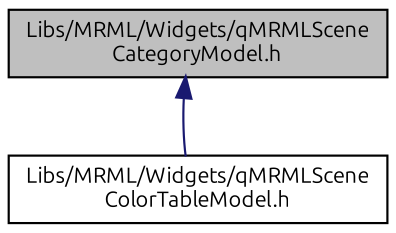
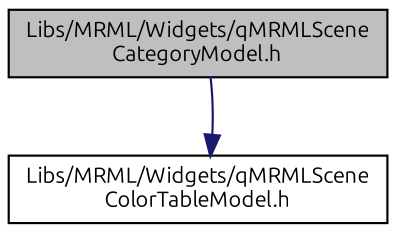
(184, 127) -> (213, 106)
